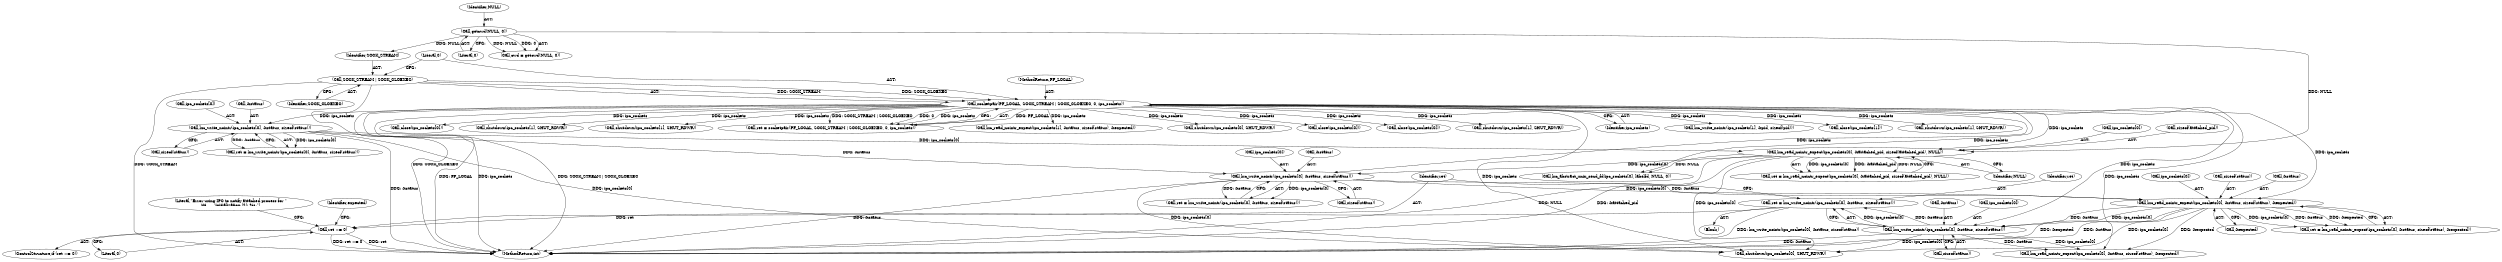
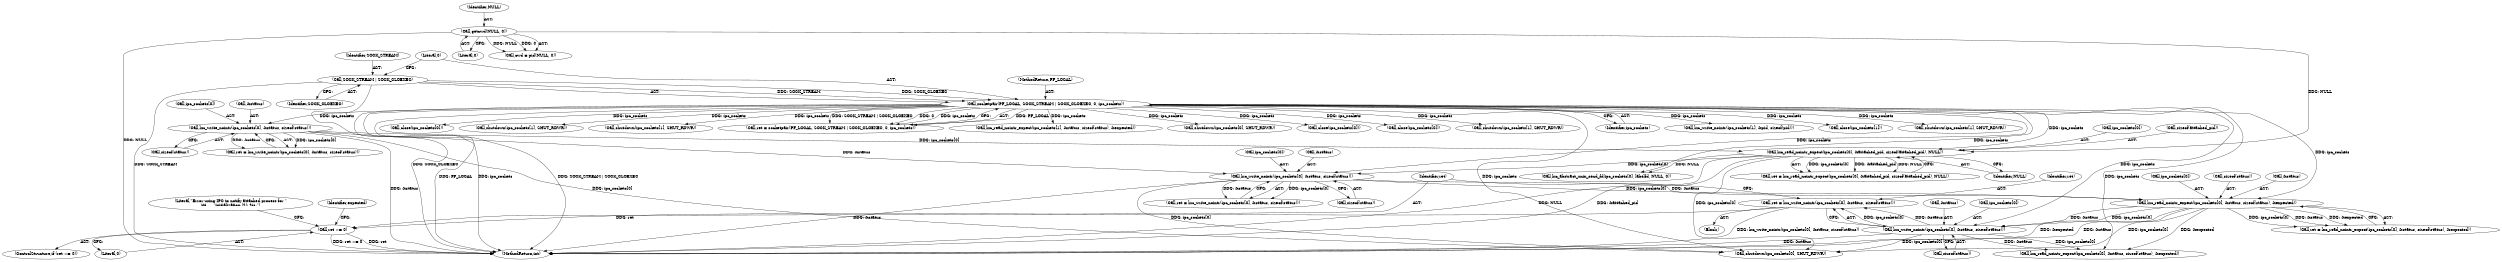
(429, 43) -> (123, 163)
(530, 56) -> (530, 56)
(2242, 230) -> none
